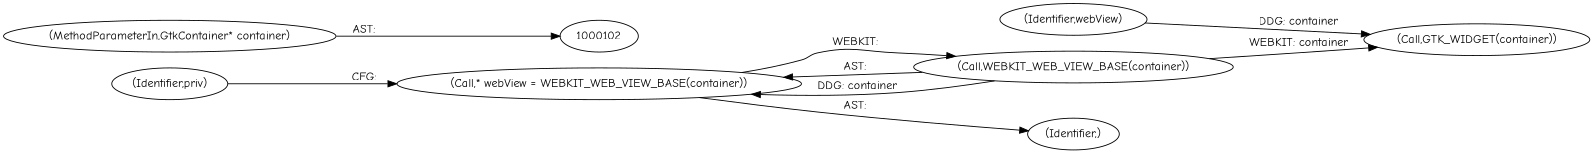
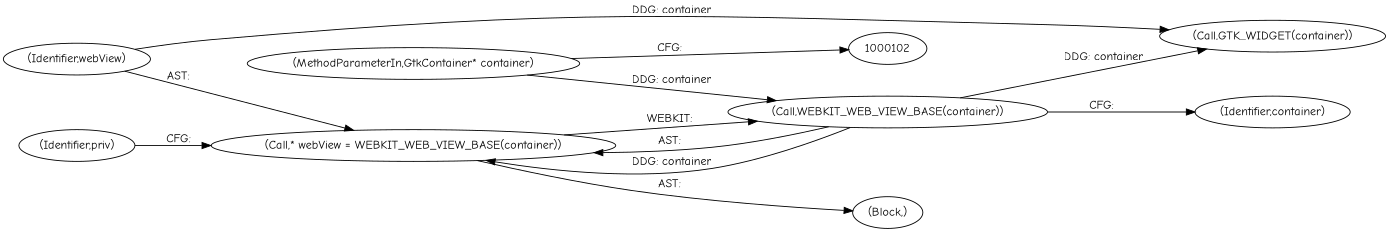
(366, 30) -> (672, 48)
(1299, 43) -> (1104, 57)
none -> (647, 87)
none -> (235, 100)
none -> (1273, 112)
(1074, 134) -> (888, 213)
